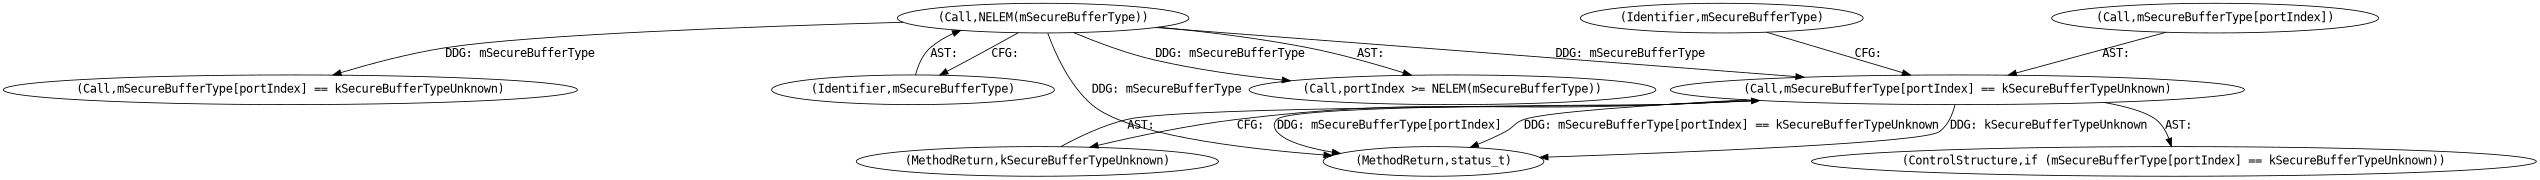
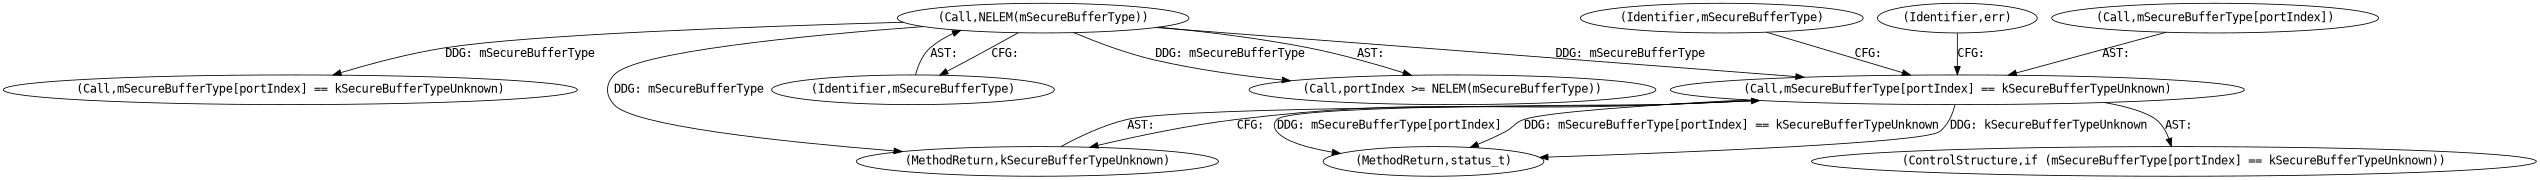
none -> (1957, 18)
(1147, 129) -> (613, 76)
